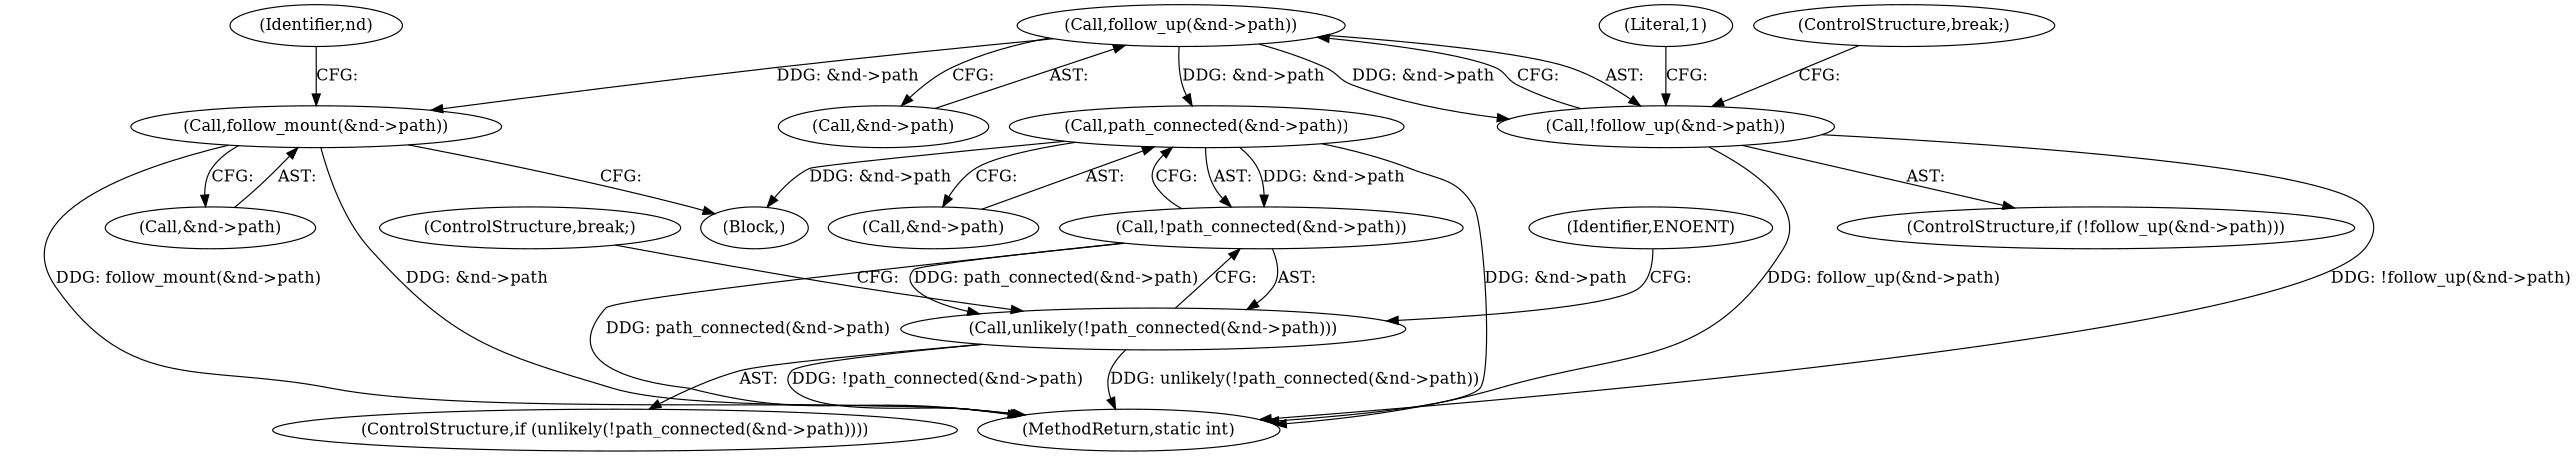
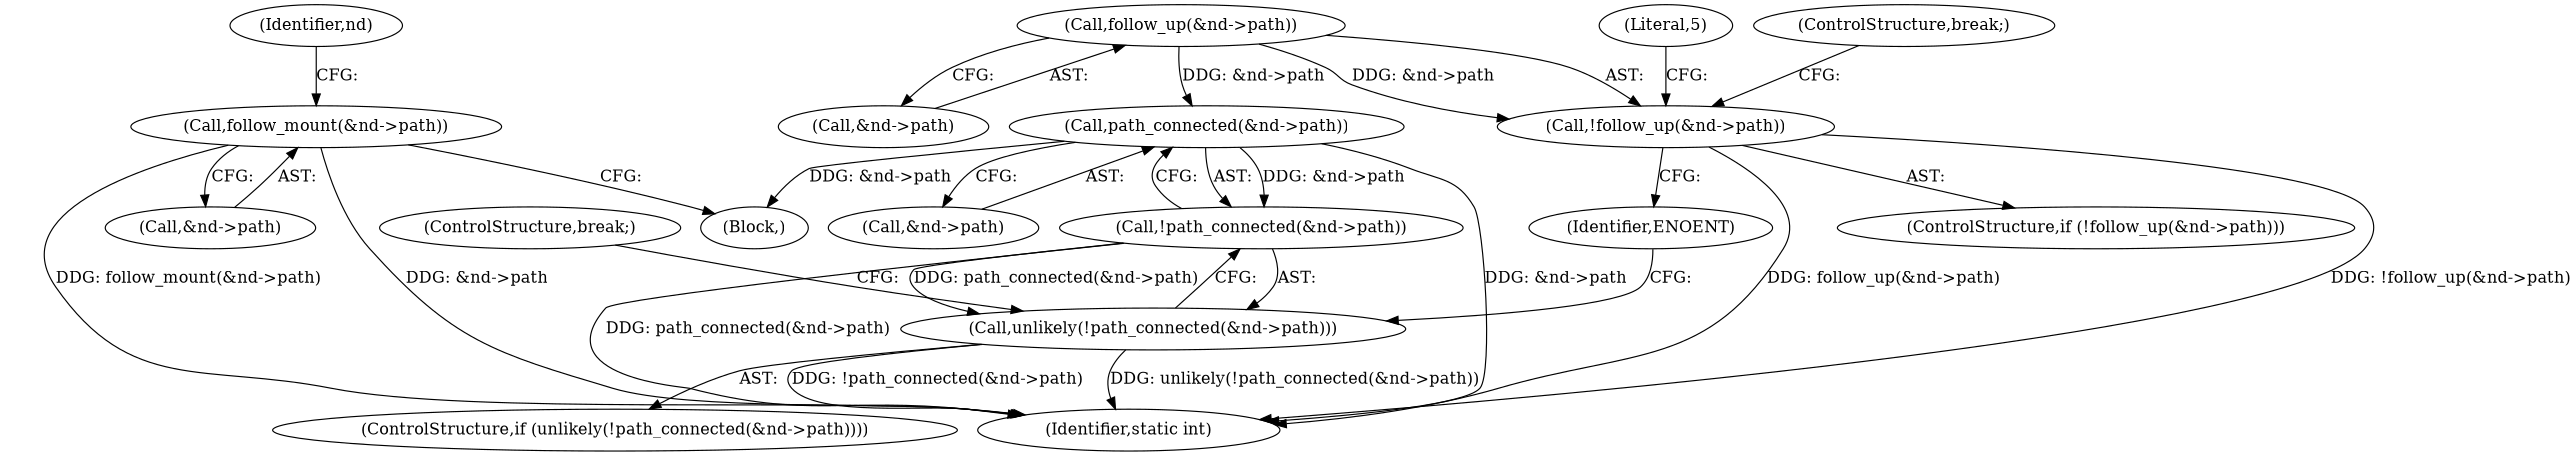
(1666, 26) -> (1666, 26)
(1460, 57) -> (1659, 171)
(748, 71) -> none
(1129, 430) -> (1129, 430)
